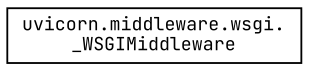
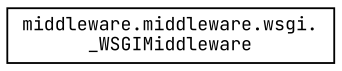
(154, 36) -> (171, 36)
